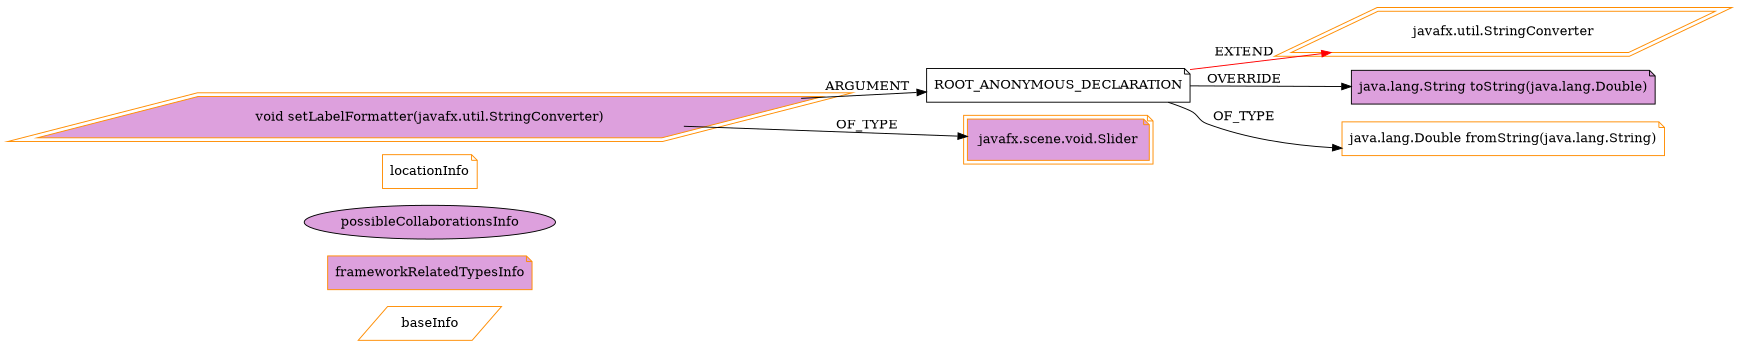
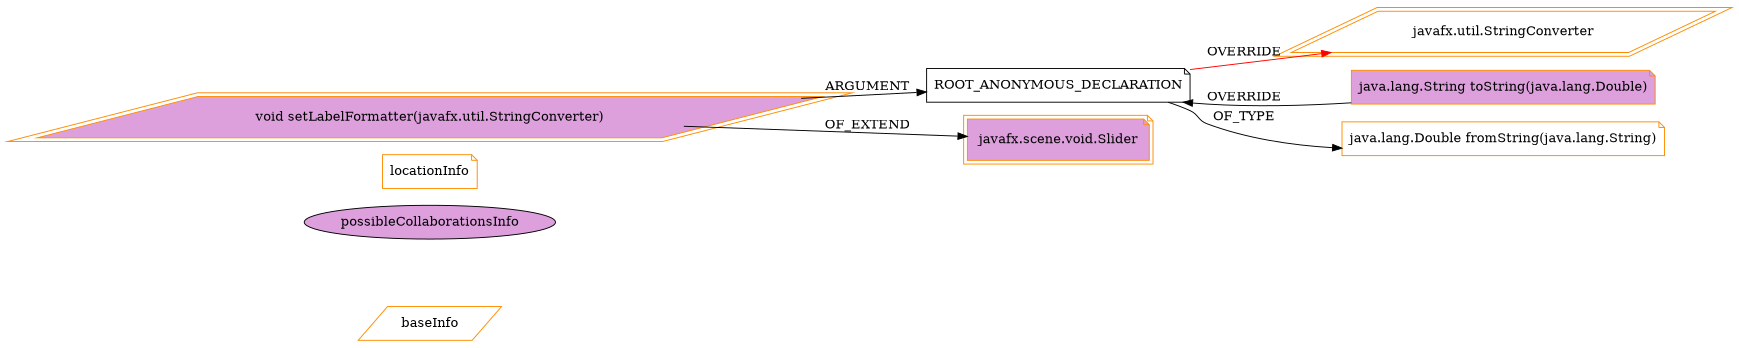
(1244, 52) -> (1244, 52)
(1266, 86) -> (1272, 106)
(1503, 87) -> (1503, 87)
(868, 125) -> (868, 125)
(430, 273) -> none
